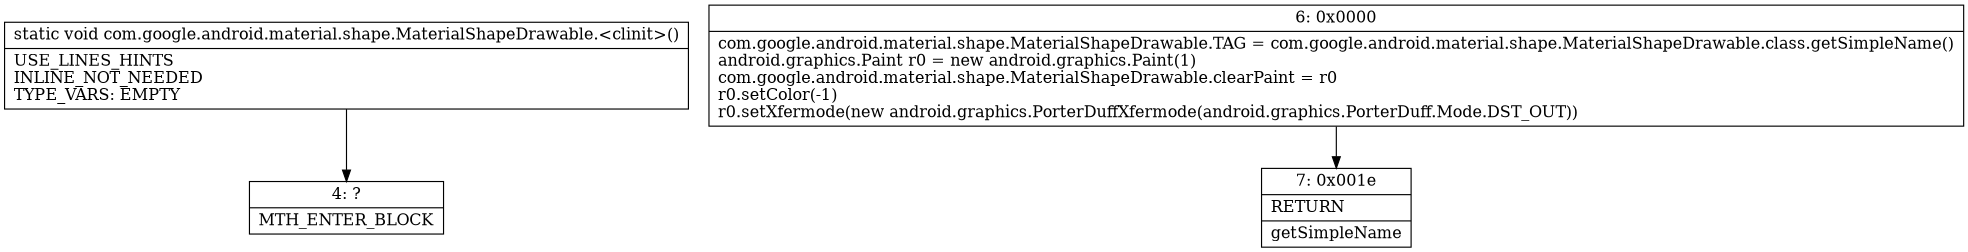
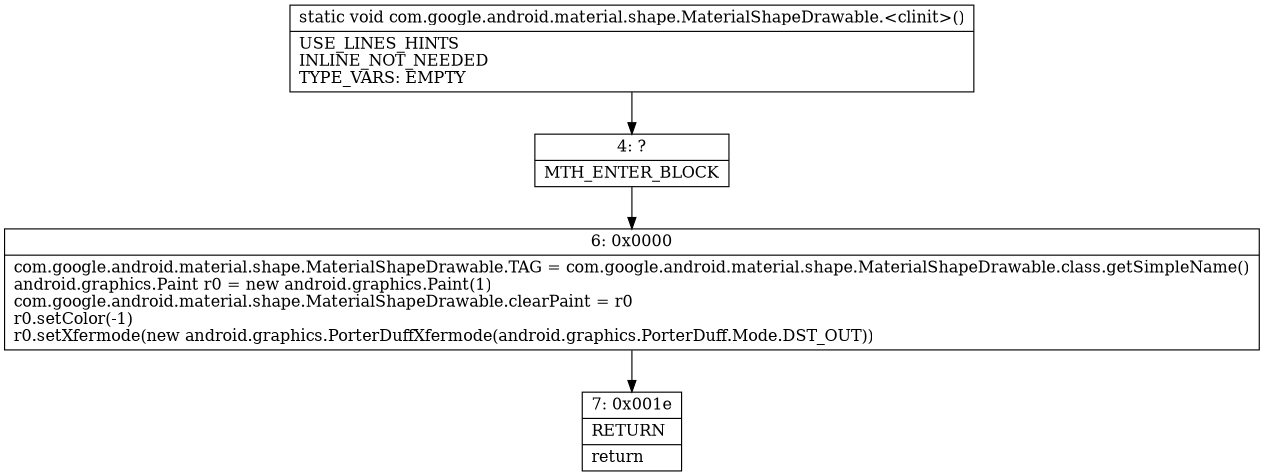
none -> (632, 202)
(1336, 233) -> (618, 457)
